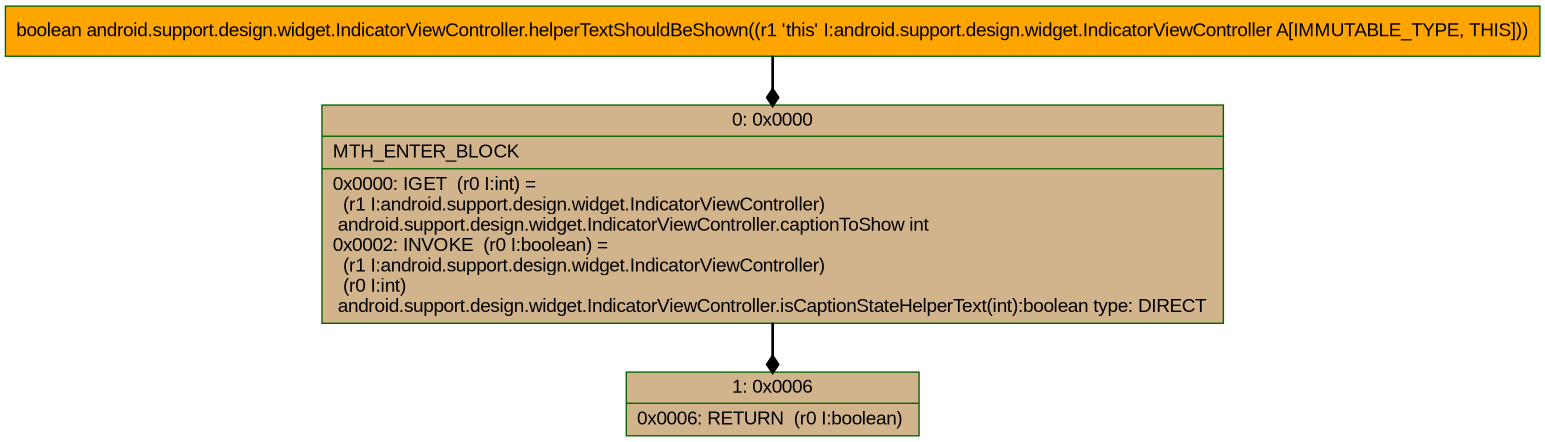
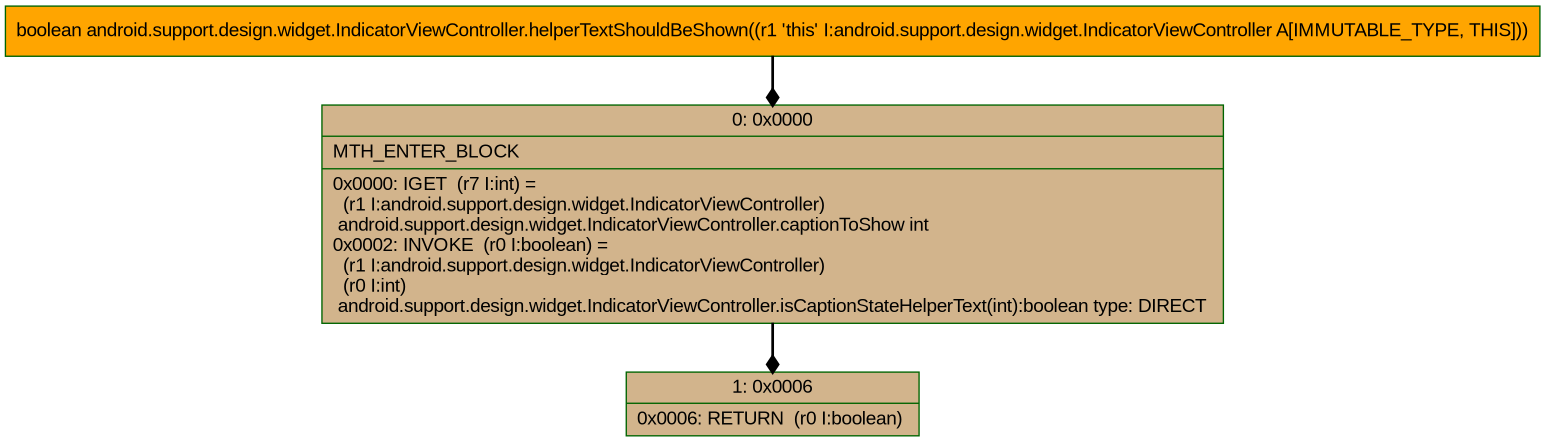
(437, 184) -> (437, 184)
